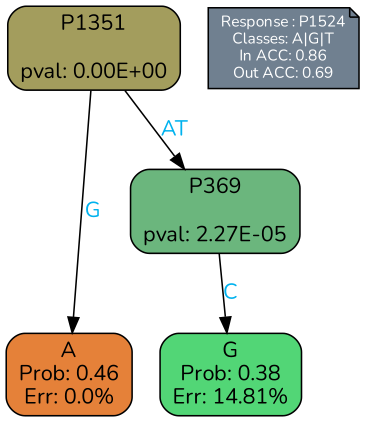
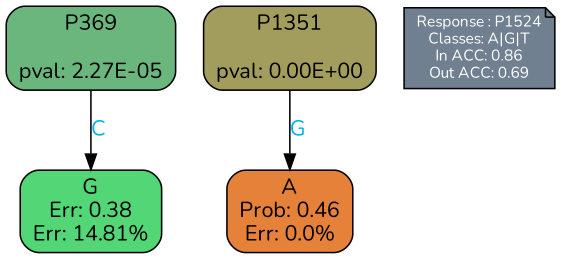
(150, 123) -> none
(231, 375) -> (91, 211)
